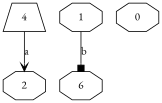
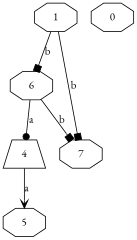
(24, 86) -> (24, 222)
none -> (28, 117)
none -> (81, 154)
